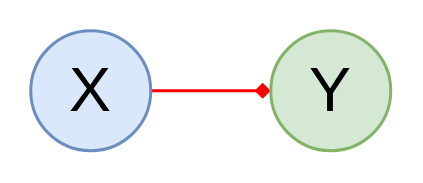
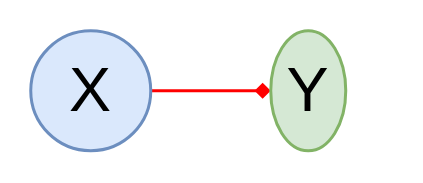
(331, 91) -> (308, 91)
